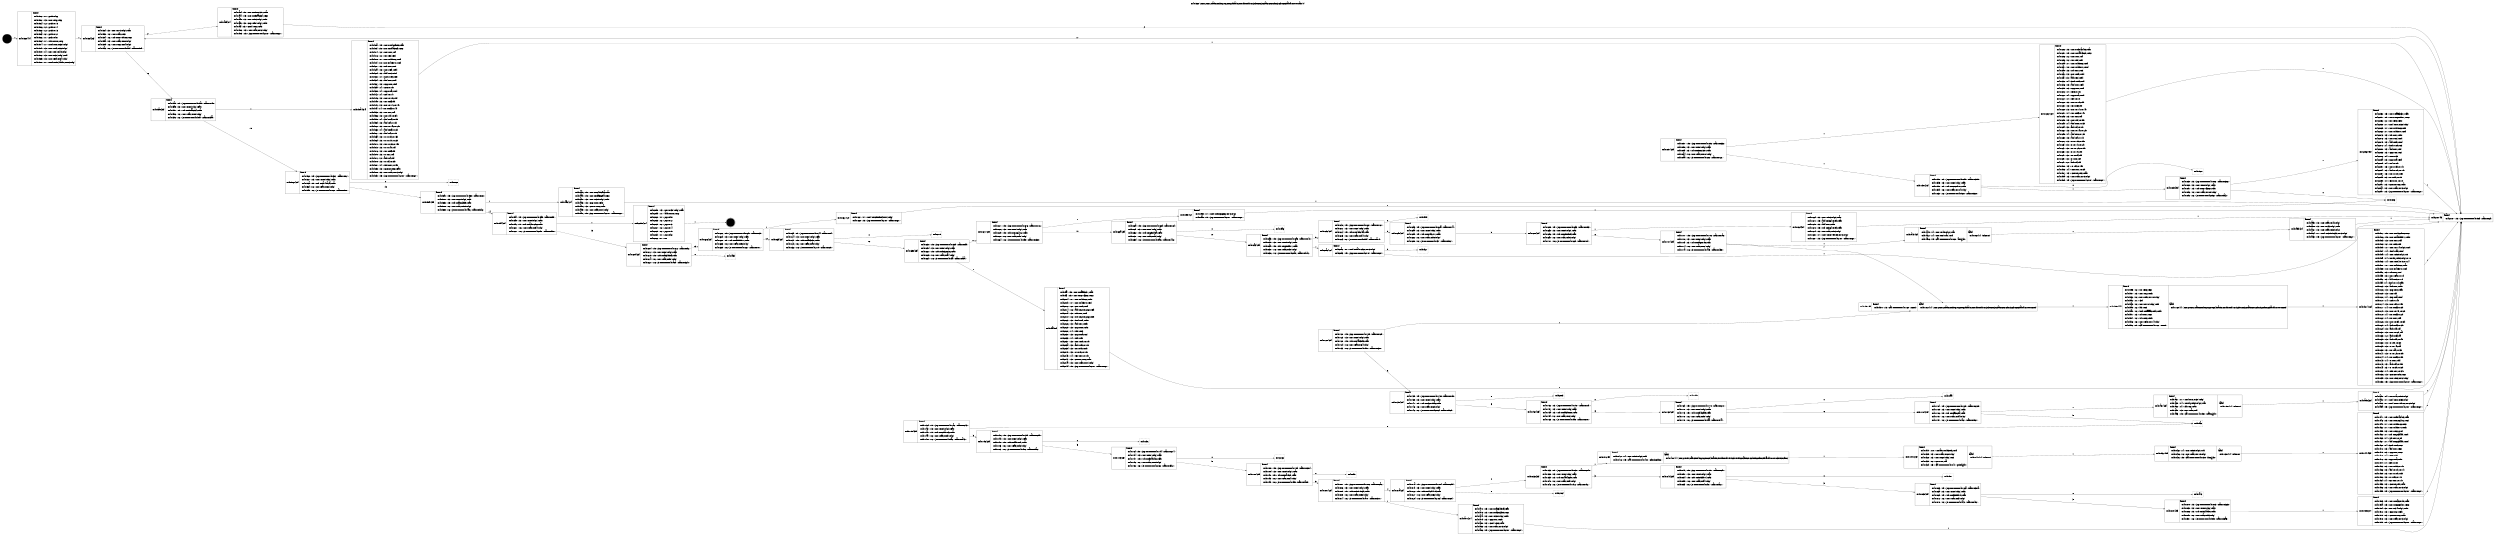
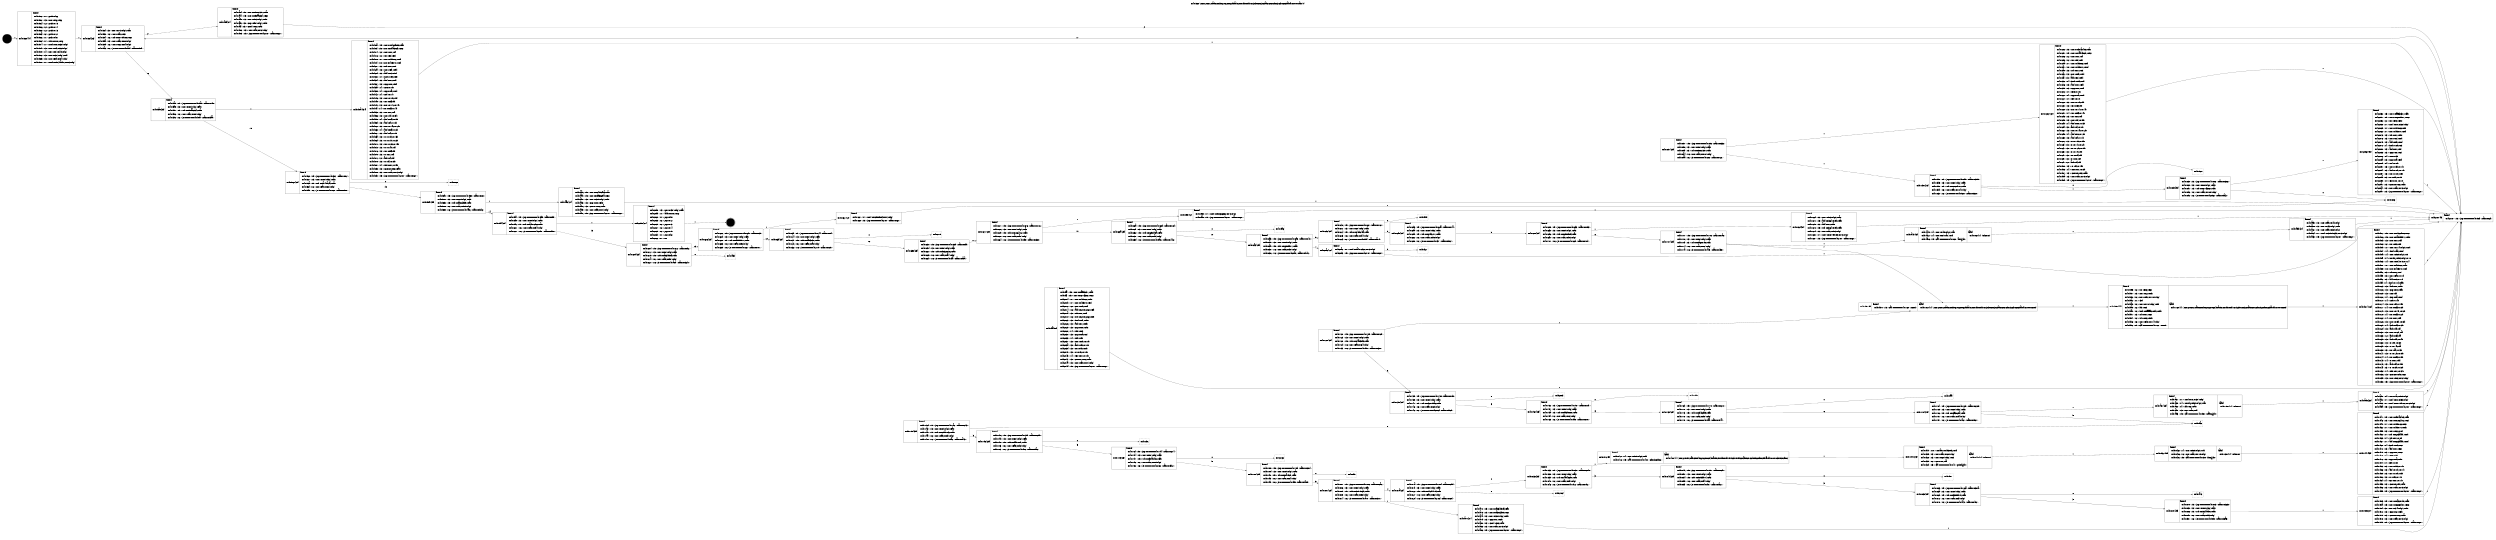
(1000, 286) -> none
